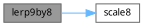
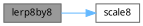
(32, 13) -> (32, 13)
